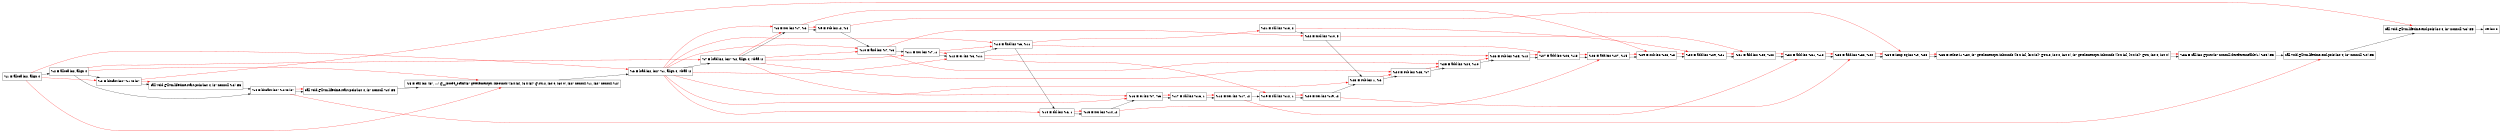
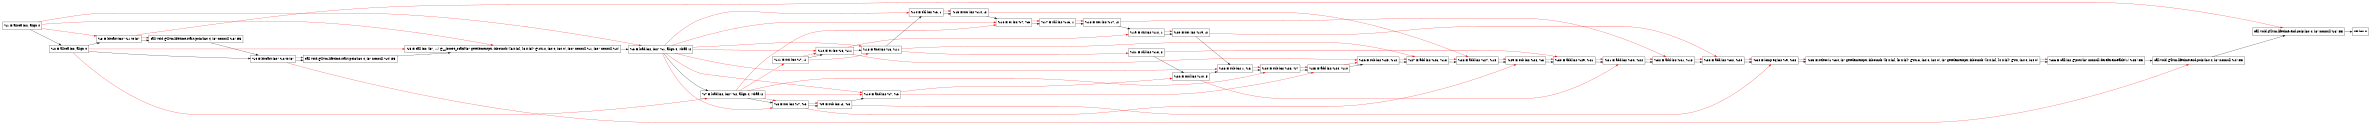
(899, 51) -> none
